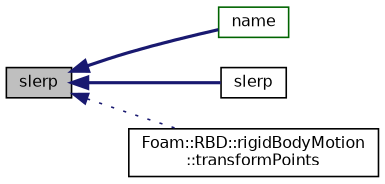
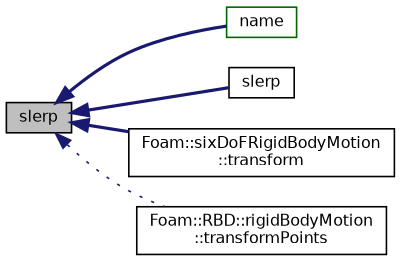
none -> (262, 153)
